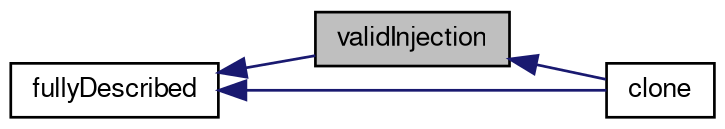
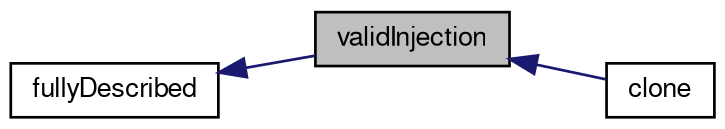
(426, 90) -> none
